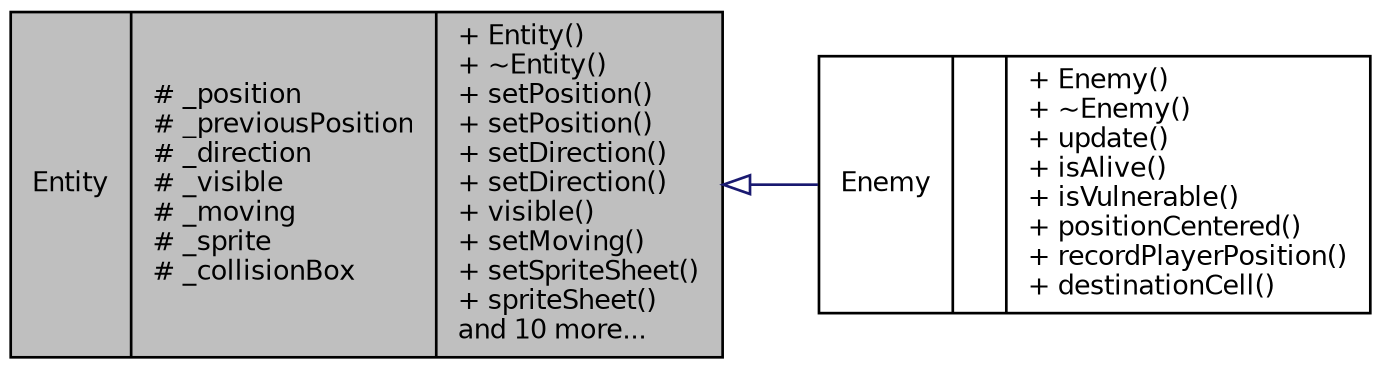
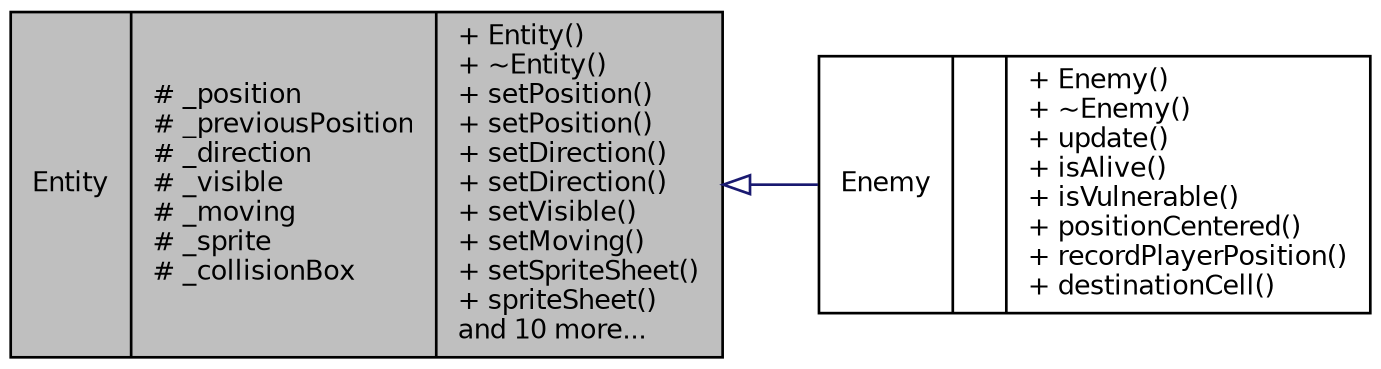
(527, 213) -> (547, 213)
